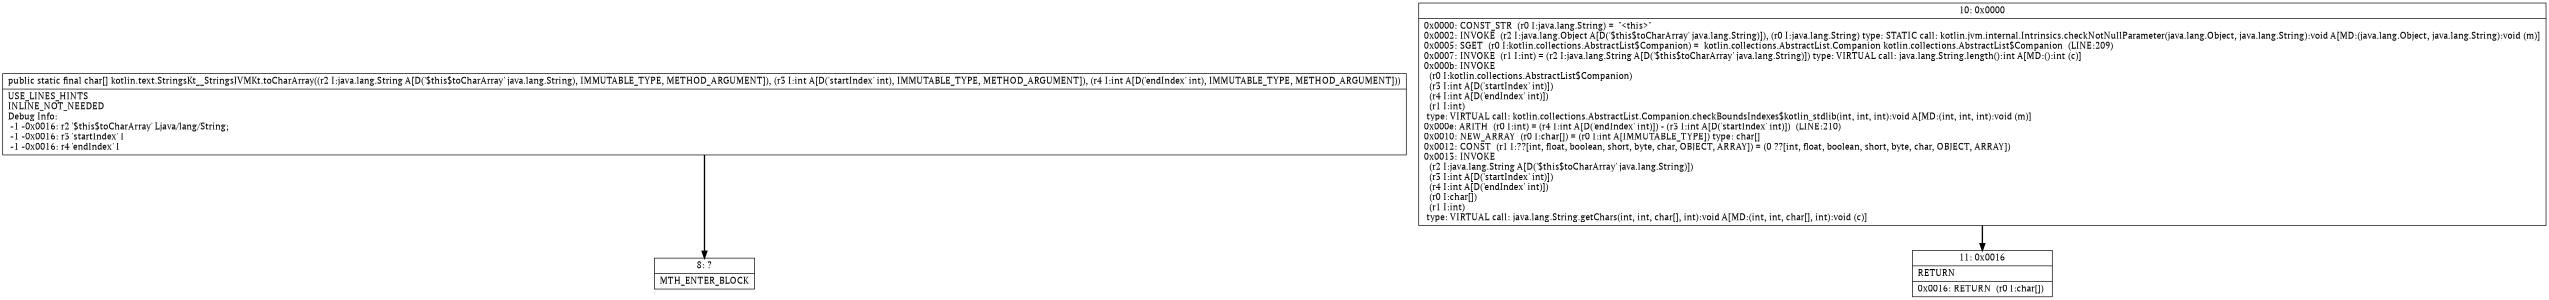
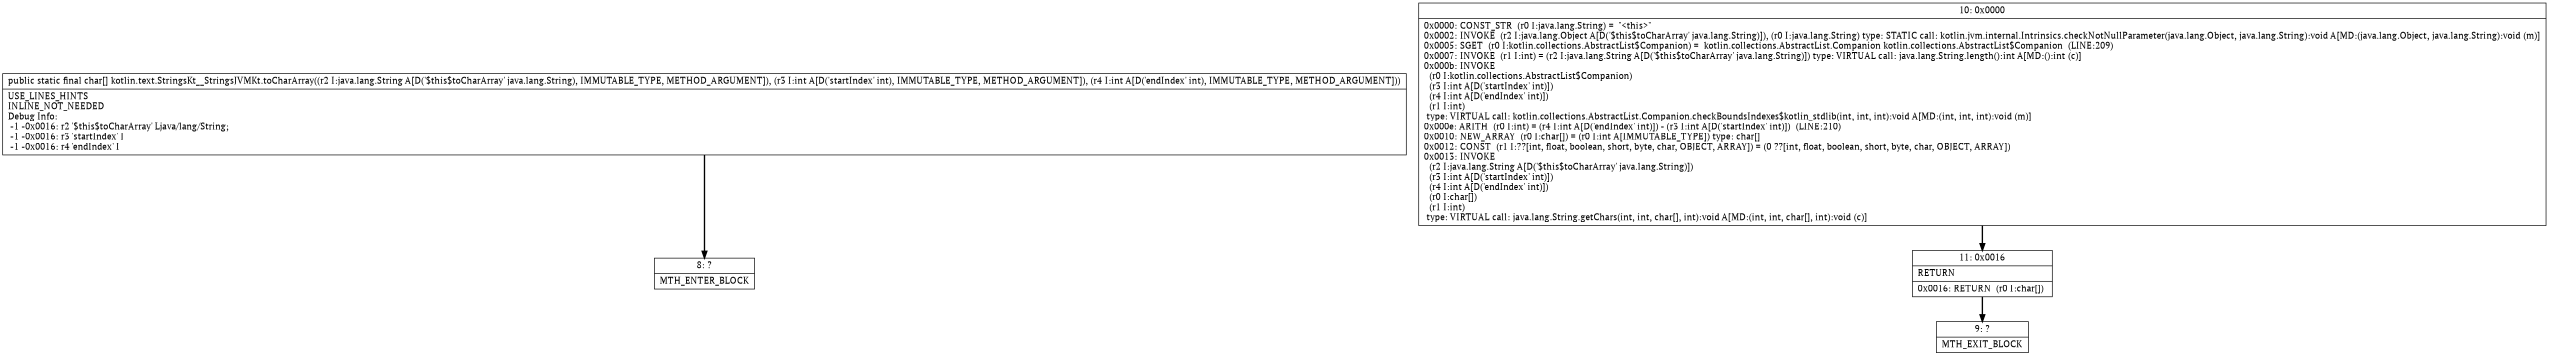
none -> (1982, 337)
